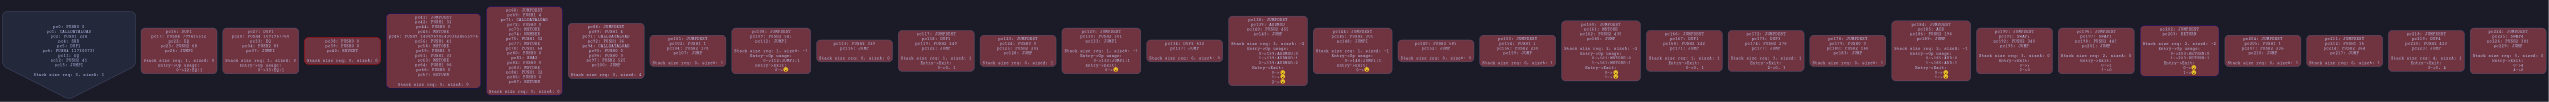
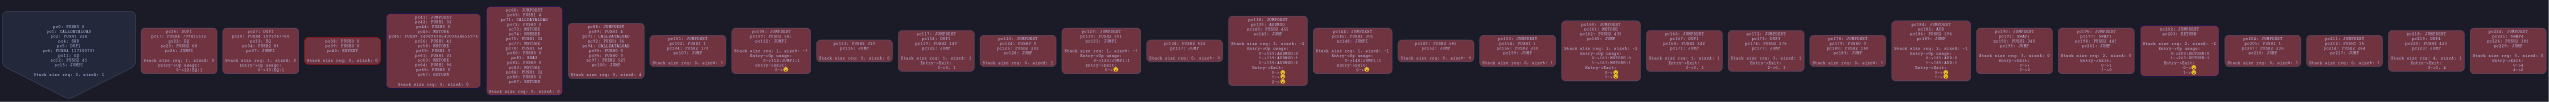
(1185, 51) -> (1185, 51)
